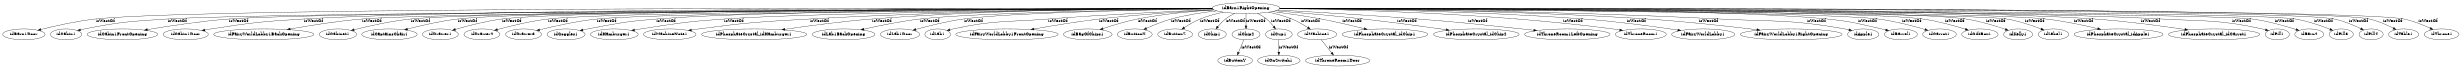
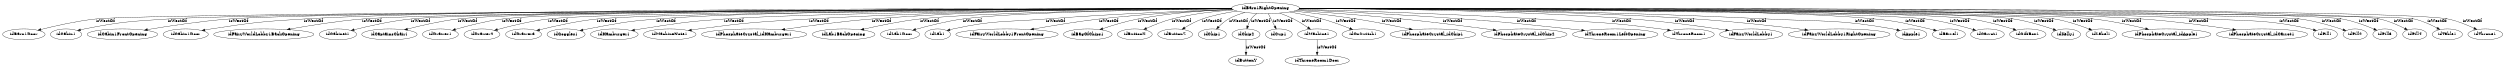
(2309, 34) -> (2355, 34)
(1279, 46) -> (1320, 18)
